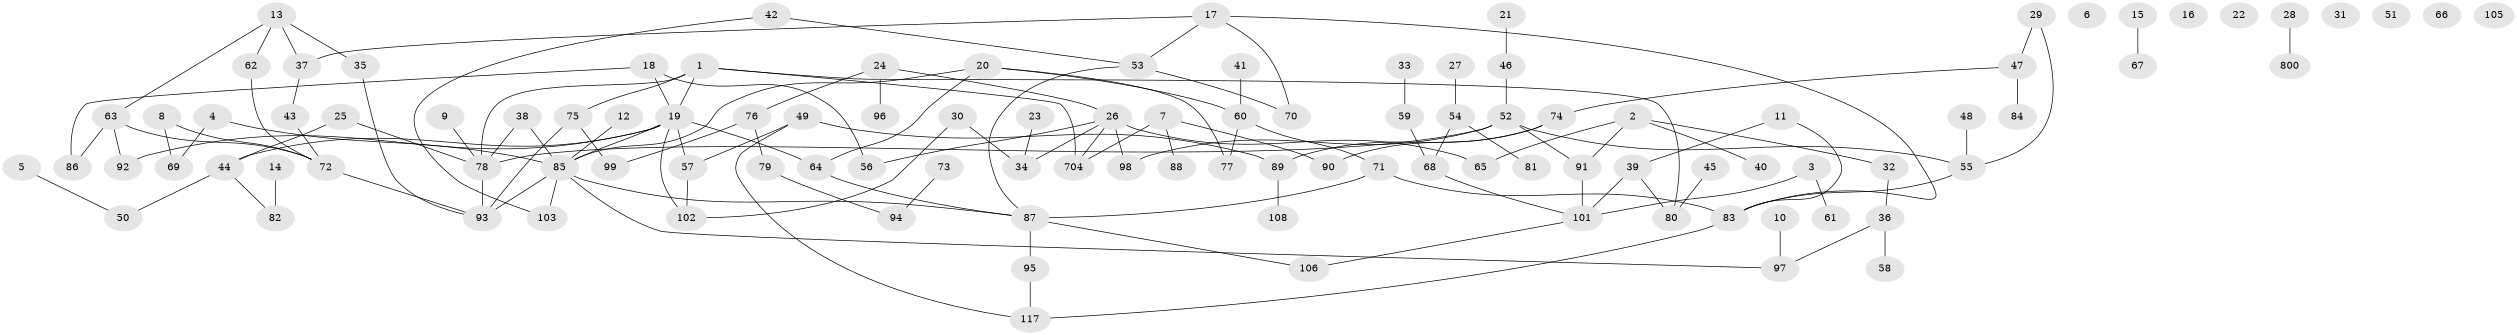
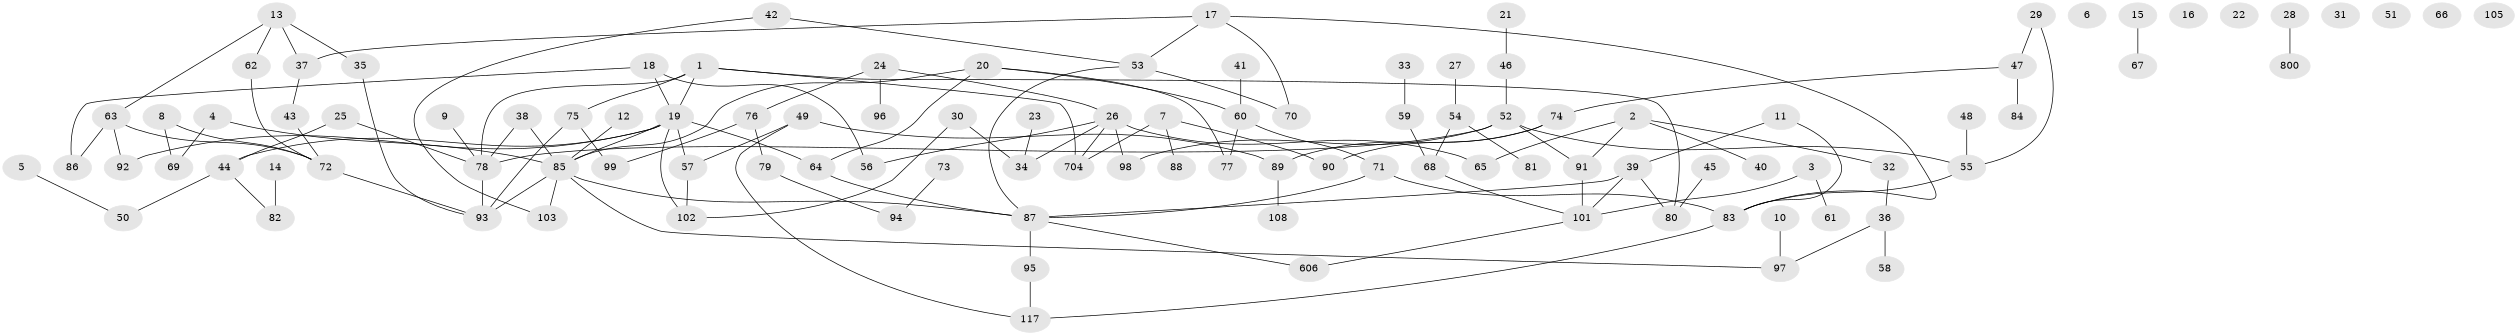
none -> (1334, 200)
(1309, 269) -> (1309, 269)
